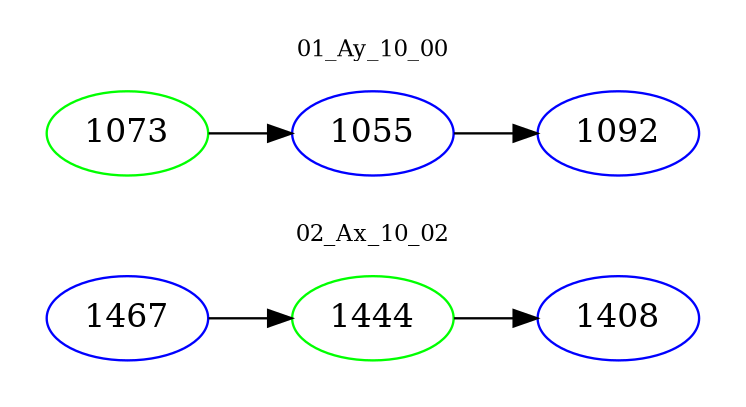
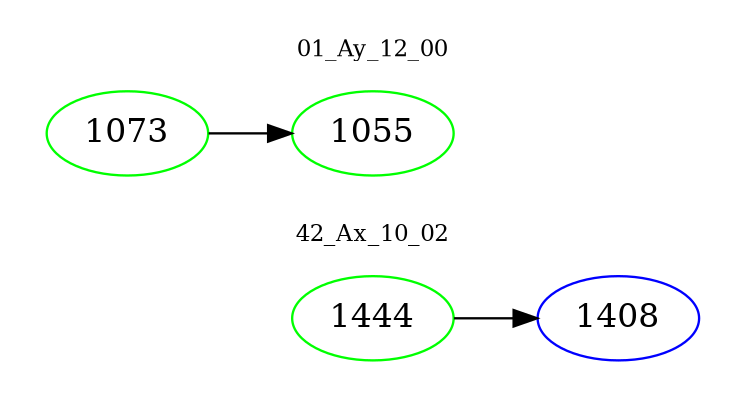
(373, 50) -> (373, 50)
(373, 133) -> (373, 133)
(618, 133) -> none
(373, 235) -> (373, 235)
(127, 318) -> none
